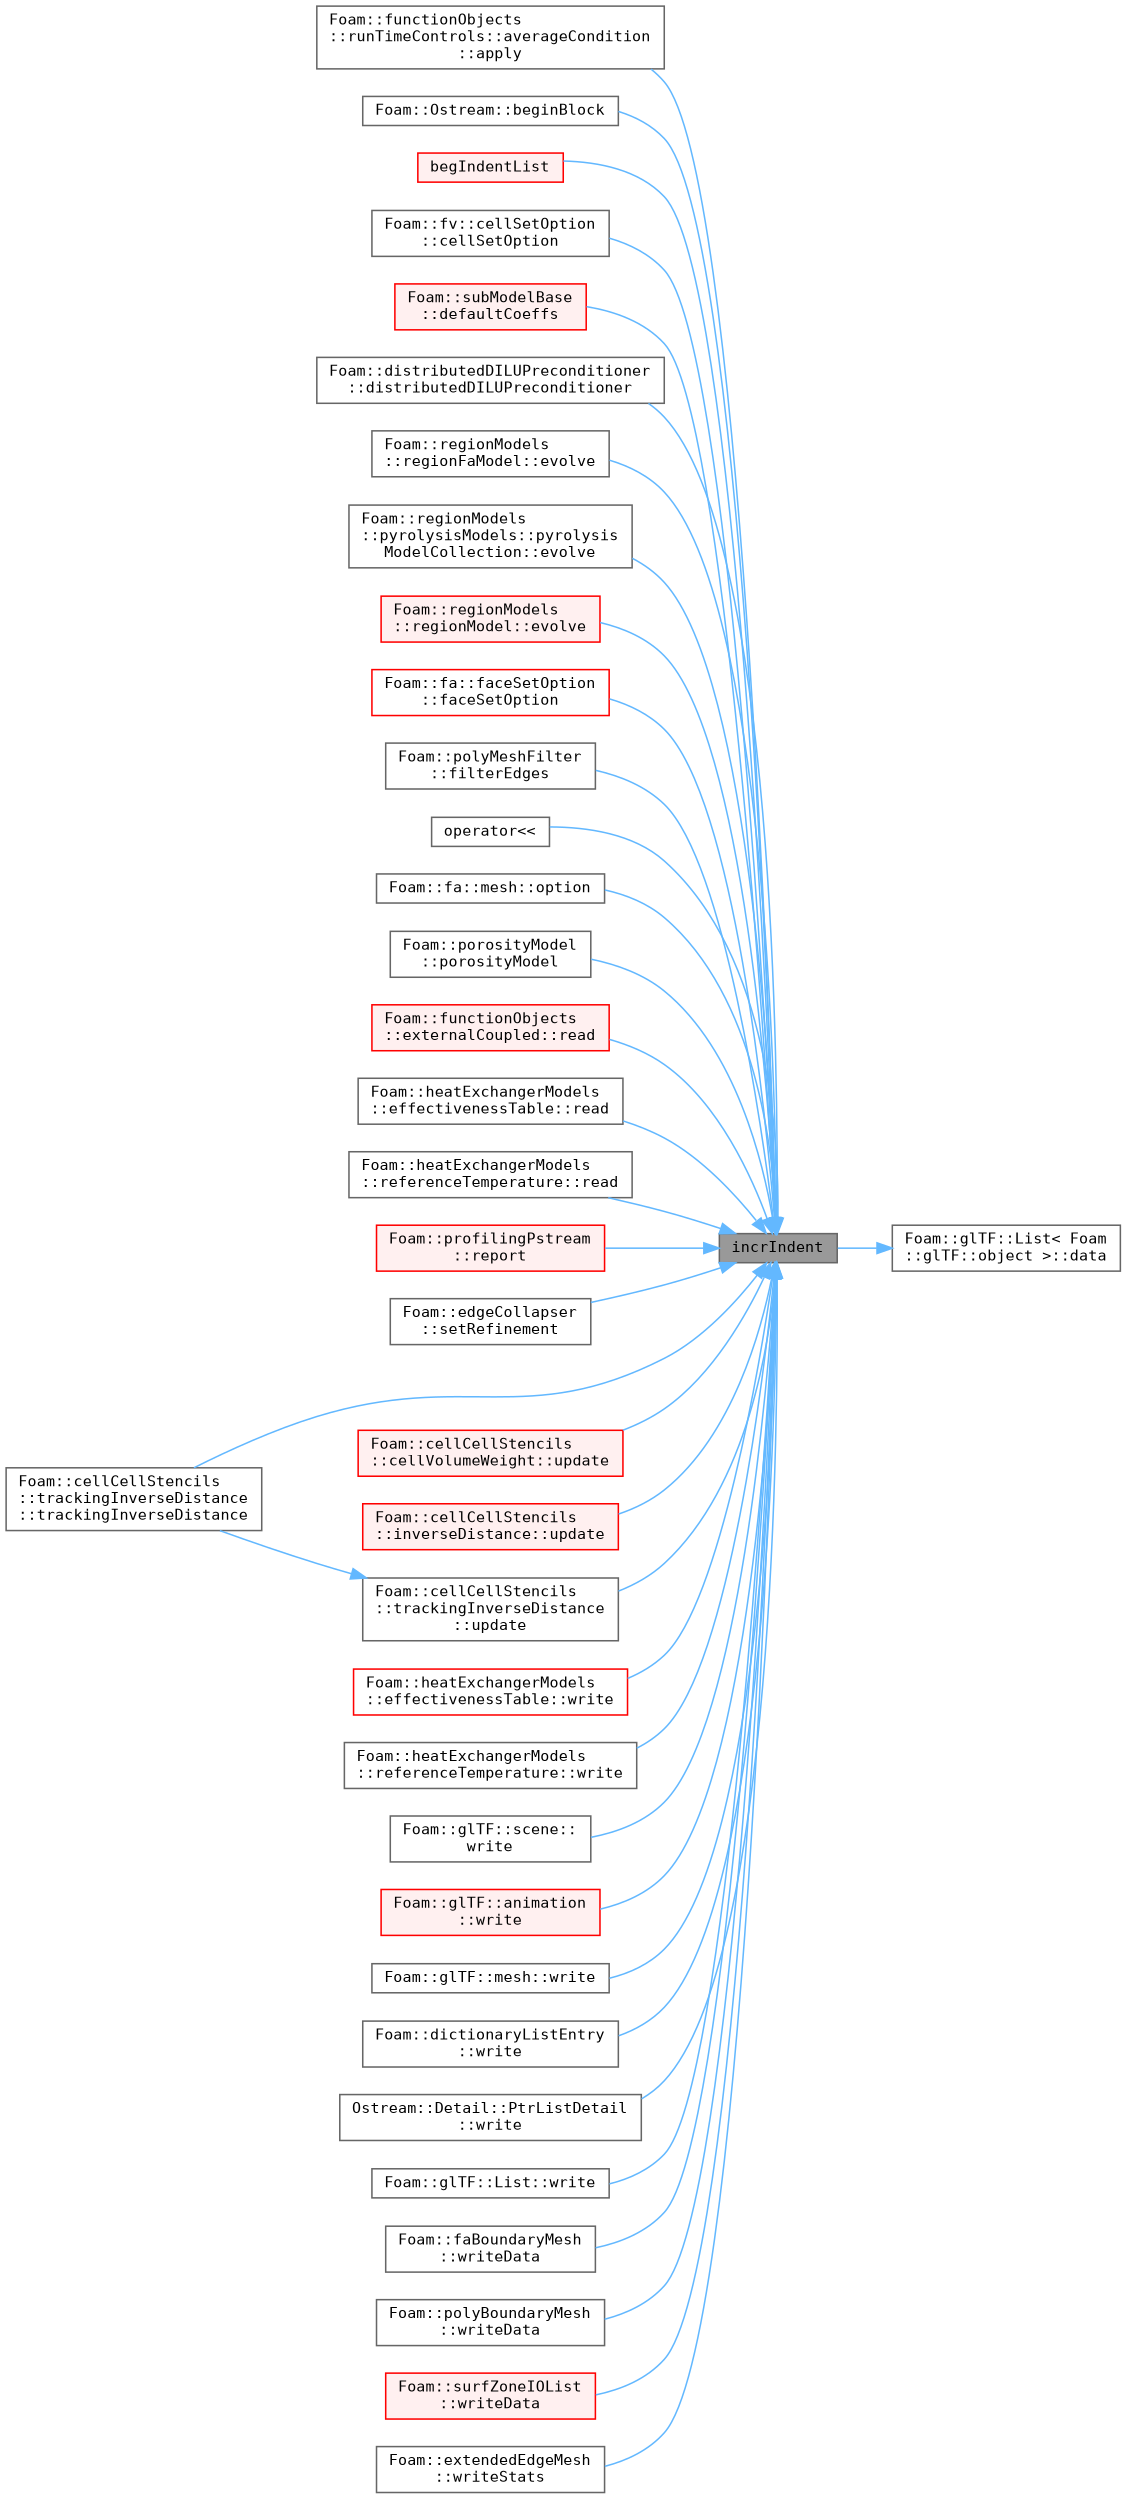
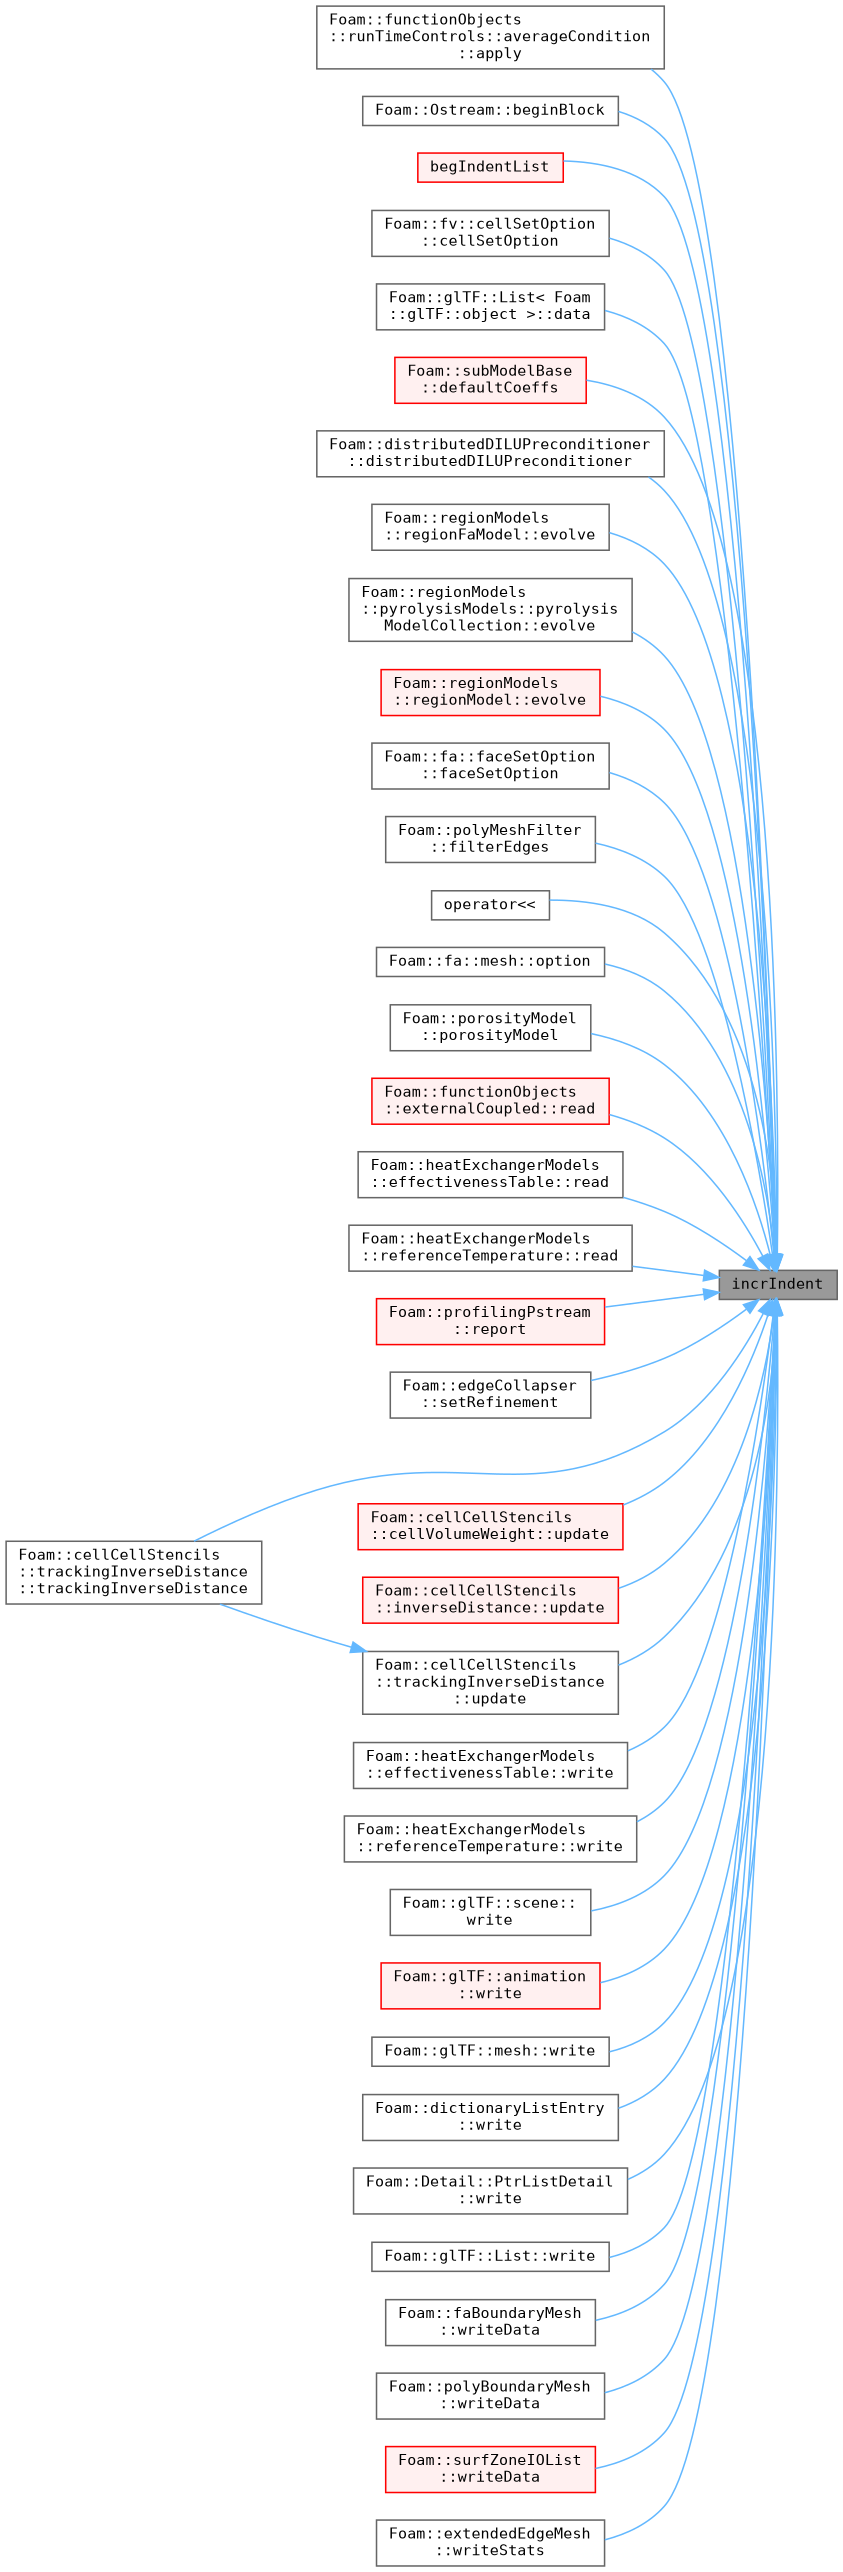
(491, 693) -> (491, 766)
(857, 1248) -> (740, 761)
(491, 1692) -> (491, 1765)
(491, 2118) -> (491, 2191)
